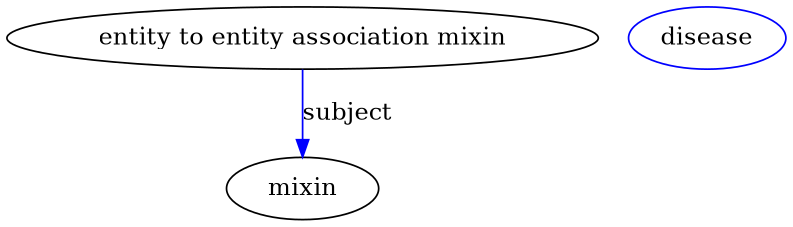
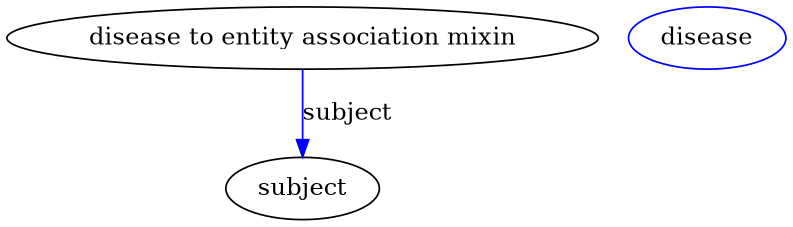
(303, 38) -> (303, 38)
(303, 188) -> (303, 188)
